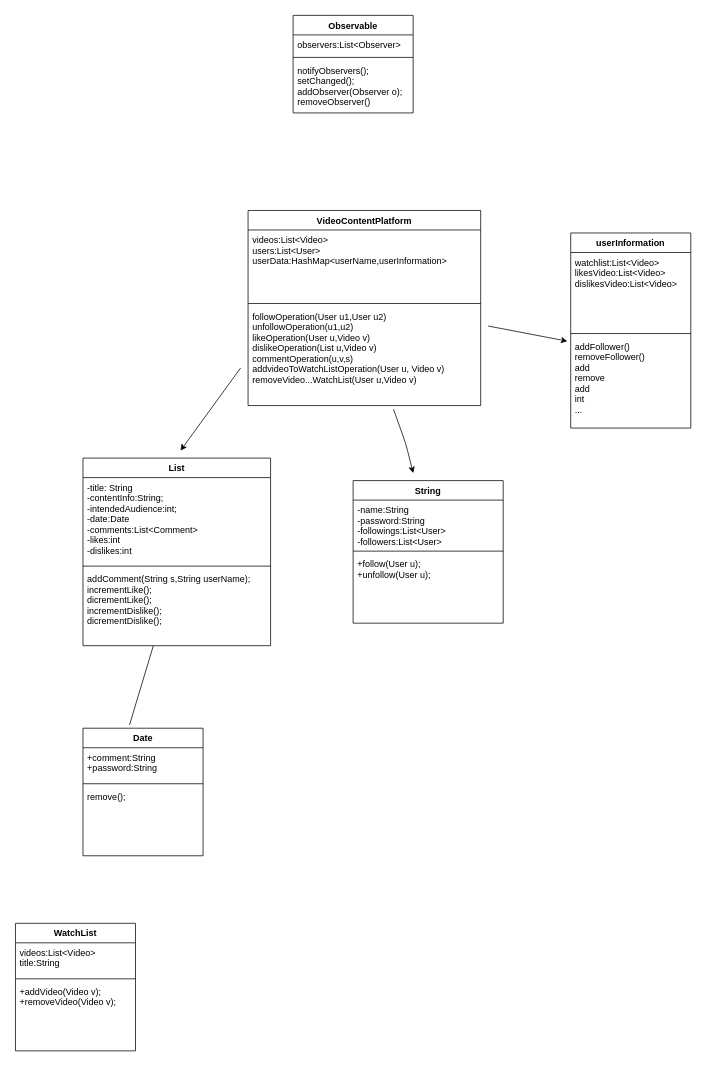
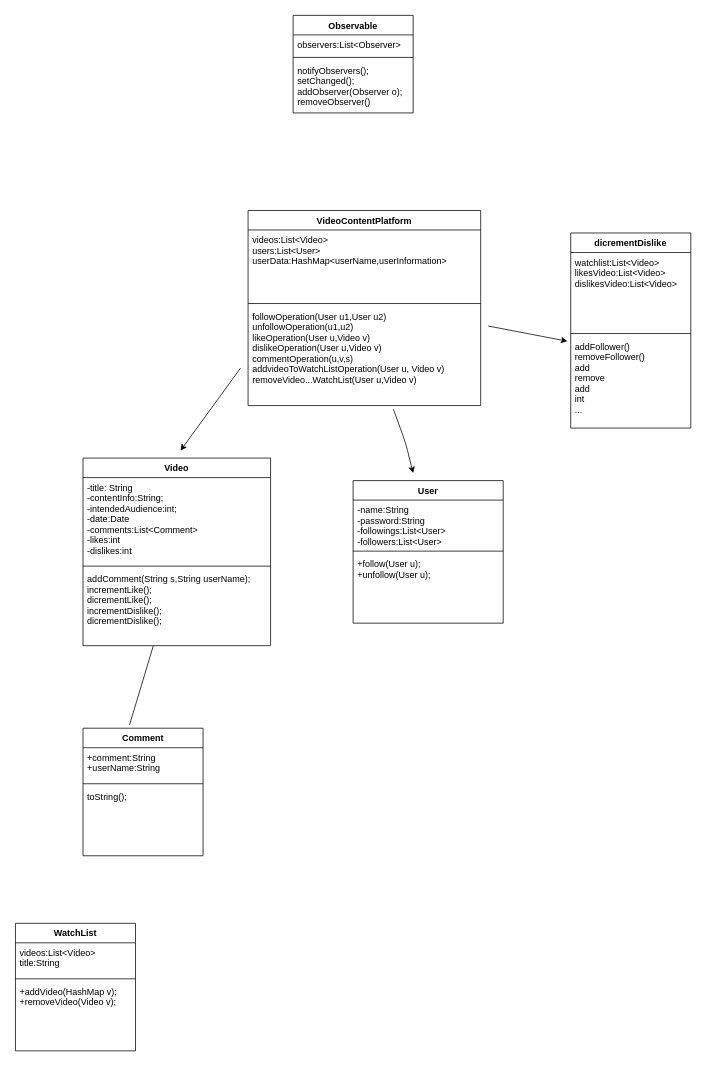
(630, 243) -> (630, 243)
(326, 317) -> (326, 317)
(176, 468) -> (176, 468)
(428, 491) -> (428, 491)
(143, 738) -> (143, 738)
(122, 758) -> (122, 758)
(109, 797) -> (112, 797)
(63, 992) -> (69, 992)
